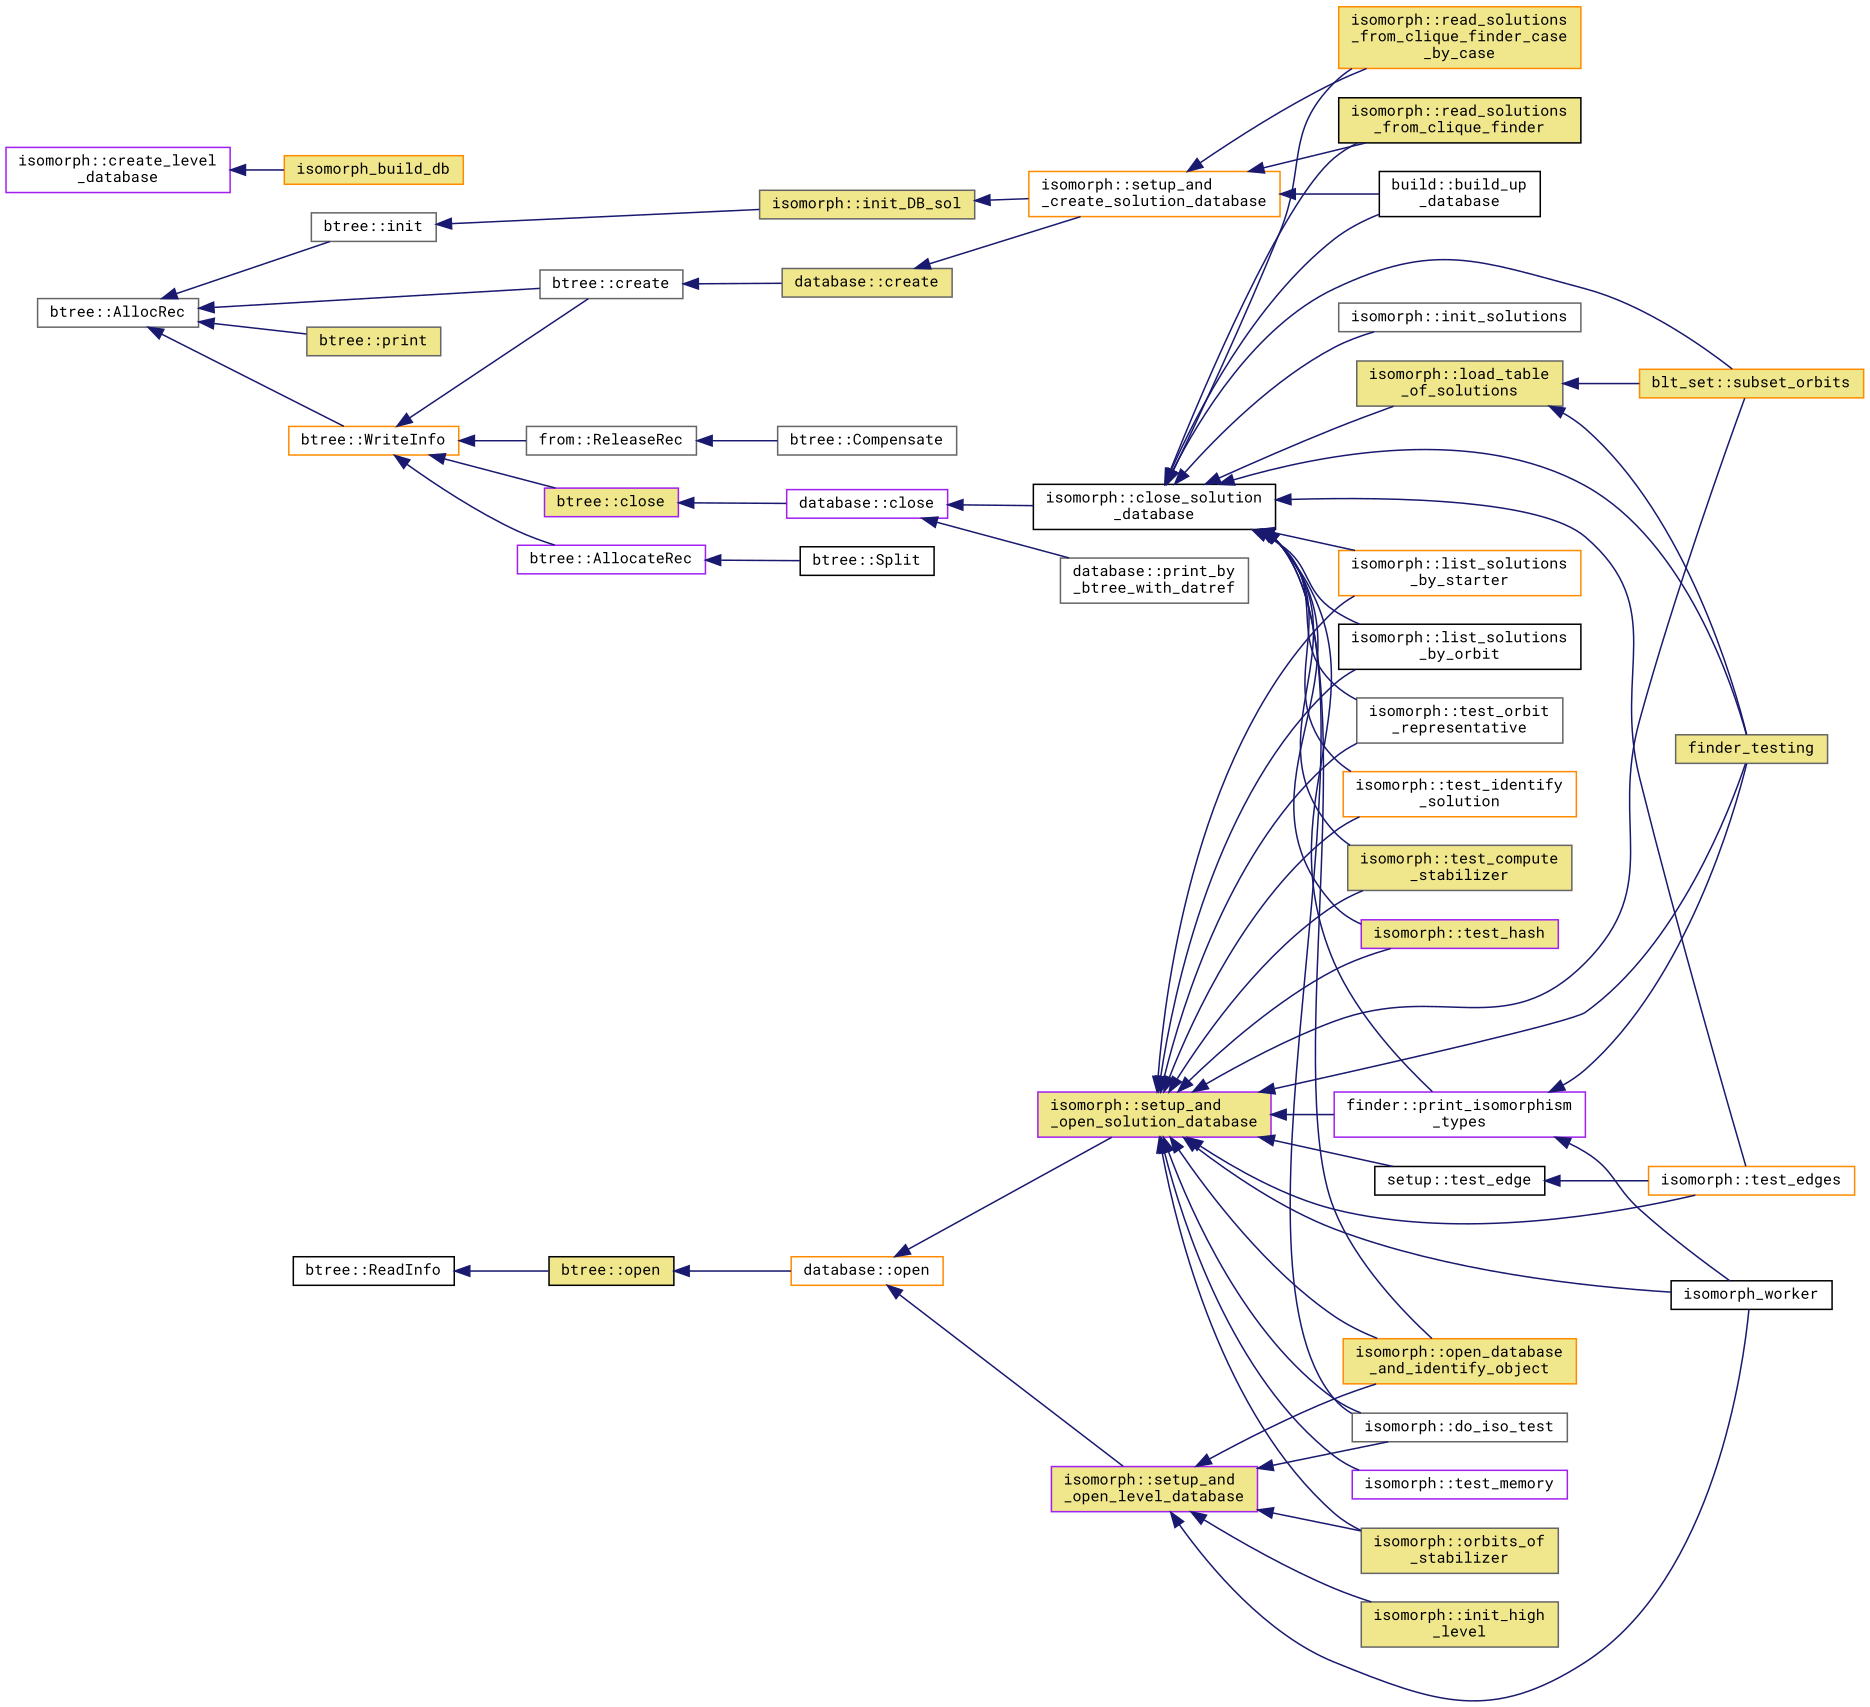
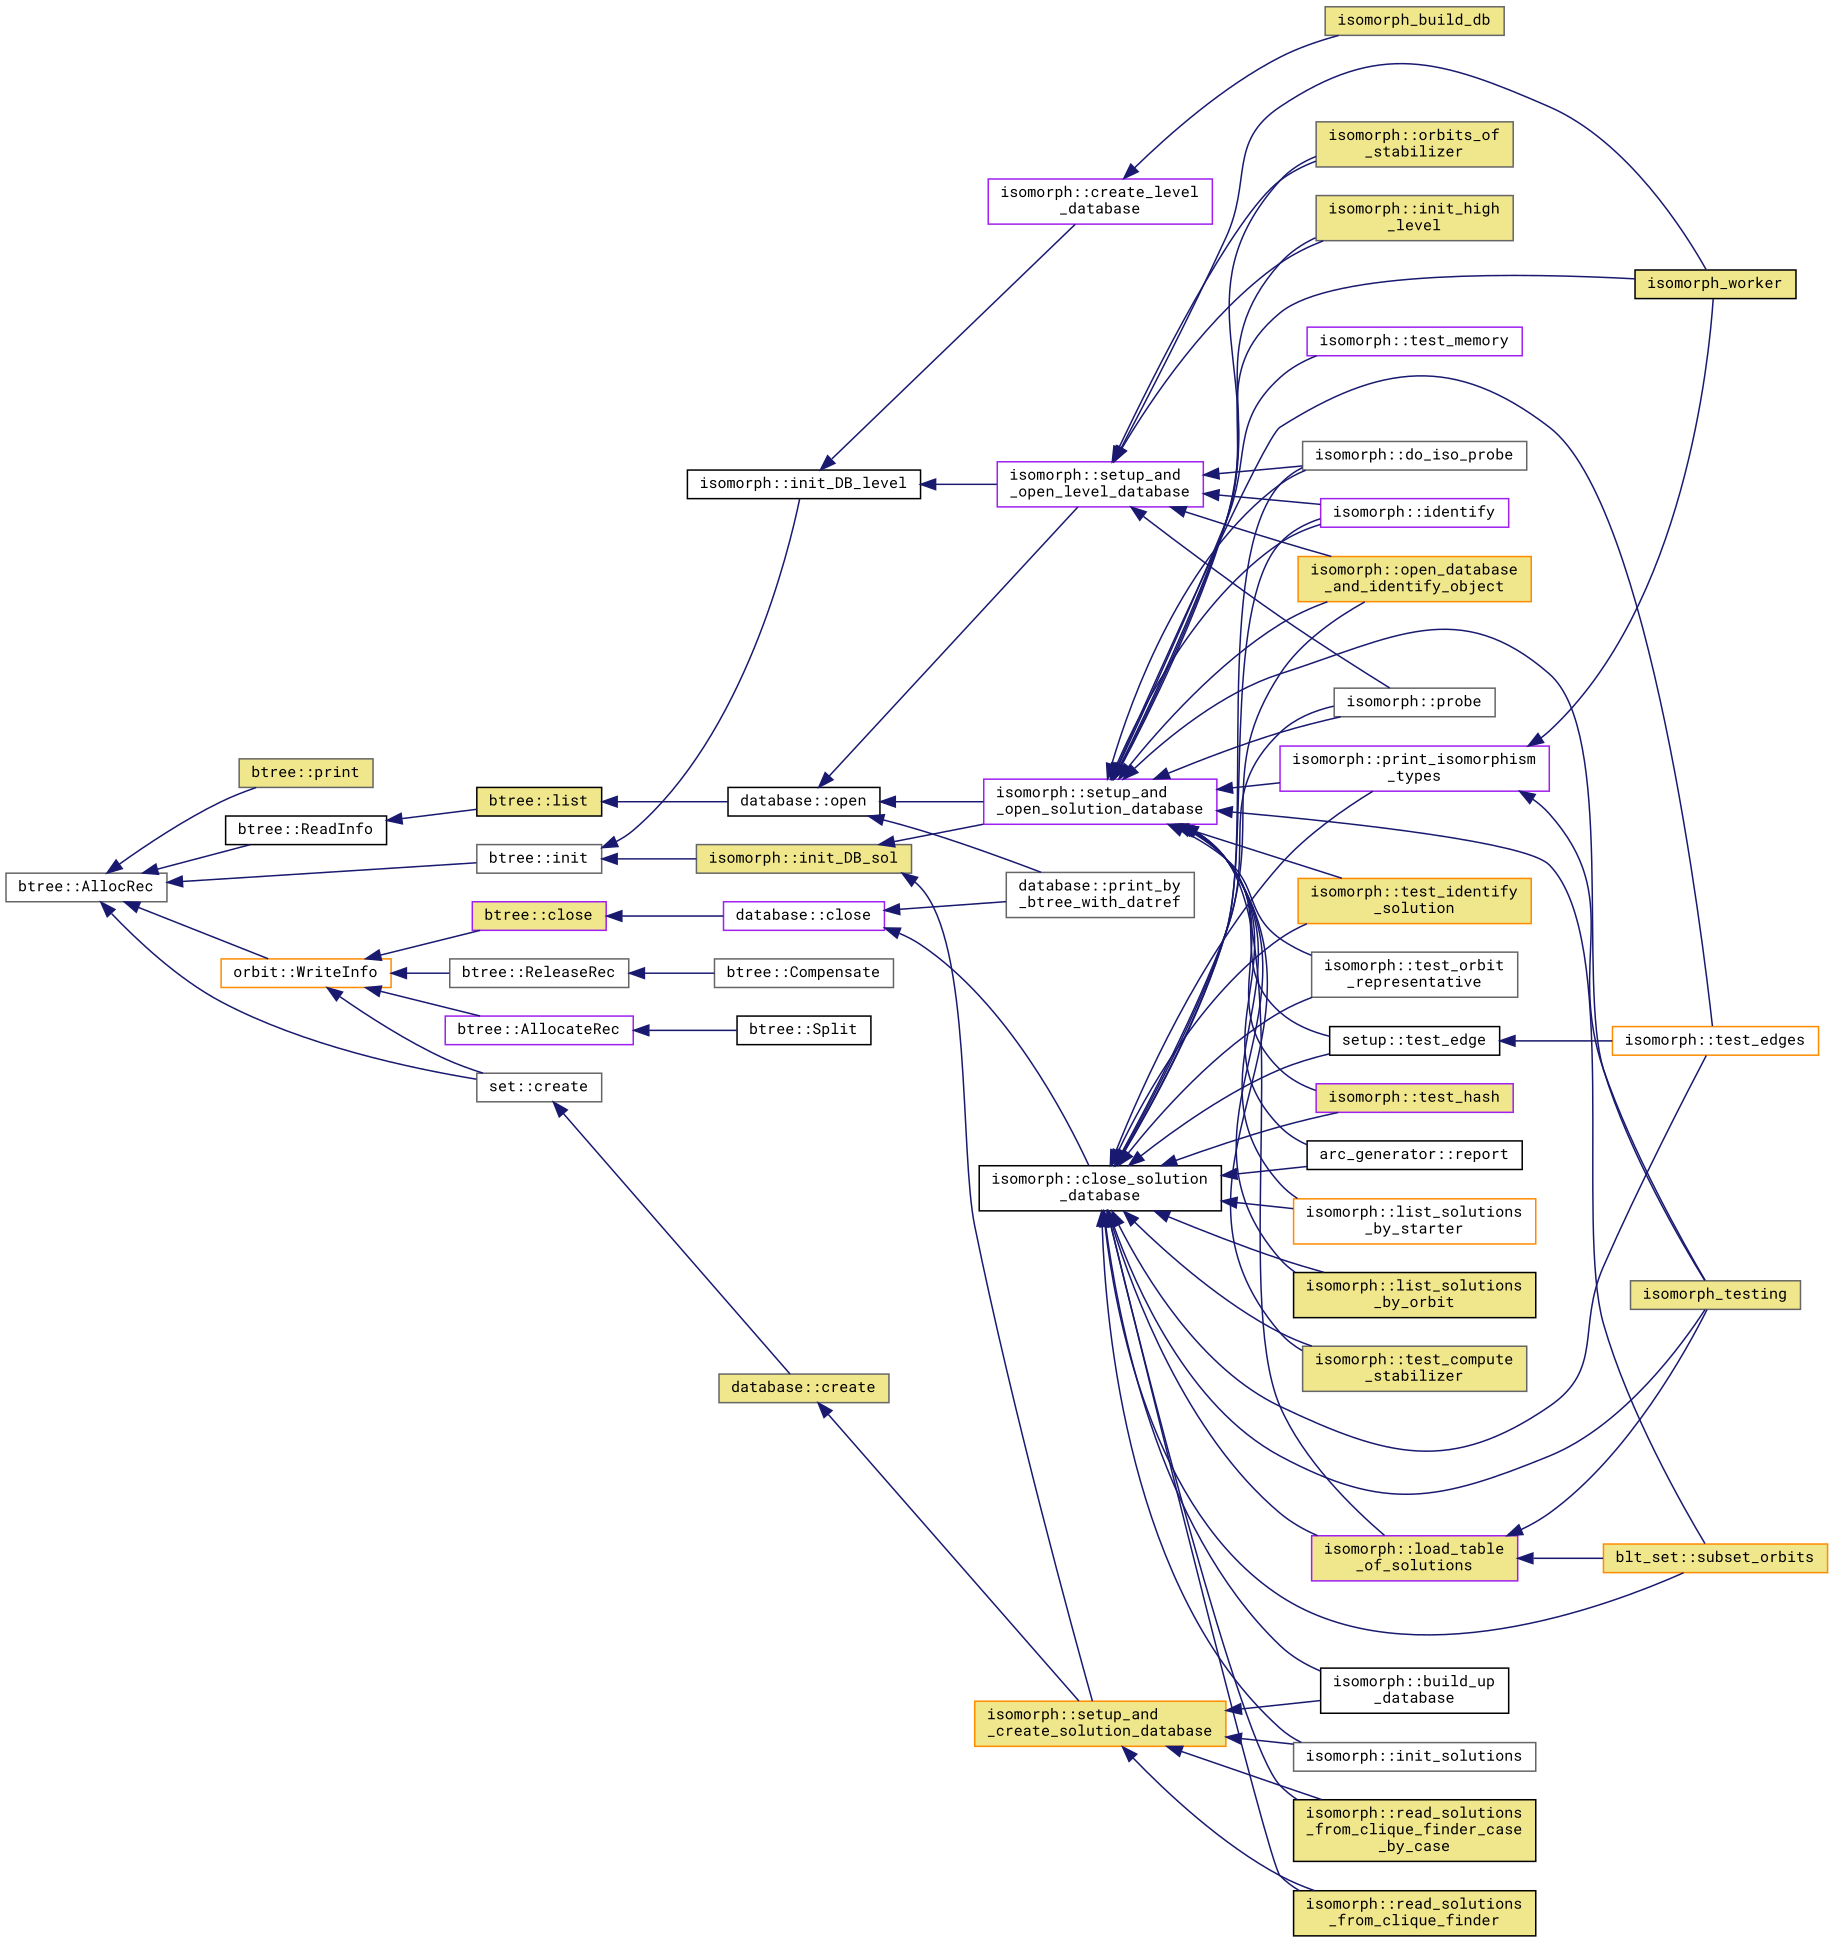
(1460, 38) -> (1415, 1831)
(374, 170) -> (1415, 21)
(1154, 194) -> (1100, 1724)
(1460, 194) -> (1415, 1691)
(611, 284) -> (539, 1088)
(1460, 384) -> (1415, 1558)
(374, 441) -> (306, 973)
(611, 441) -> (539, 973)
none -> (804, 484)
none -> (1232, 498)
none -> (1415, 513)
(1460, 647) -> (1415, 1295)
none -> (1415, 702)
(1752, 749) -> (1716, 1295)
(1460, 794) -> (1415, 901)
none -> (952, 830)
none -> (963, 844)
none -> (204, 857)
none -> (1230, 1095)
(1154, 1115) -> (1100, 802)
(1460, 1115) -> (1415, 769)
none -> (1415, 1155)
none -> (1260, 1195)
(611, 1271) -> (539, 802)
(867, 1271) -> (804, 802)
(1752, 1295) -> (1716, 284)
(1460, 1427) -> (1415, 456)
(1154, 1489) -> (1100, 484)
none -> (1267, 1741)
